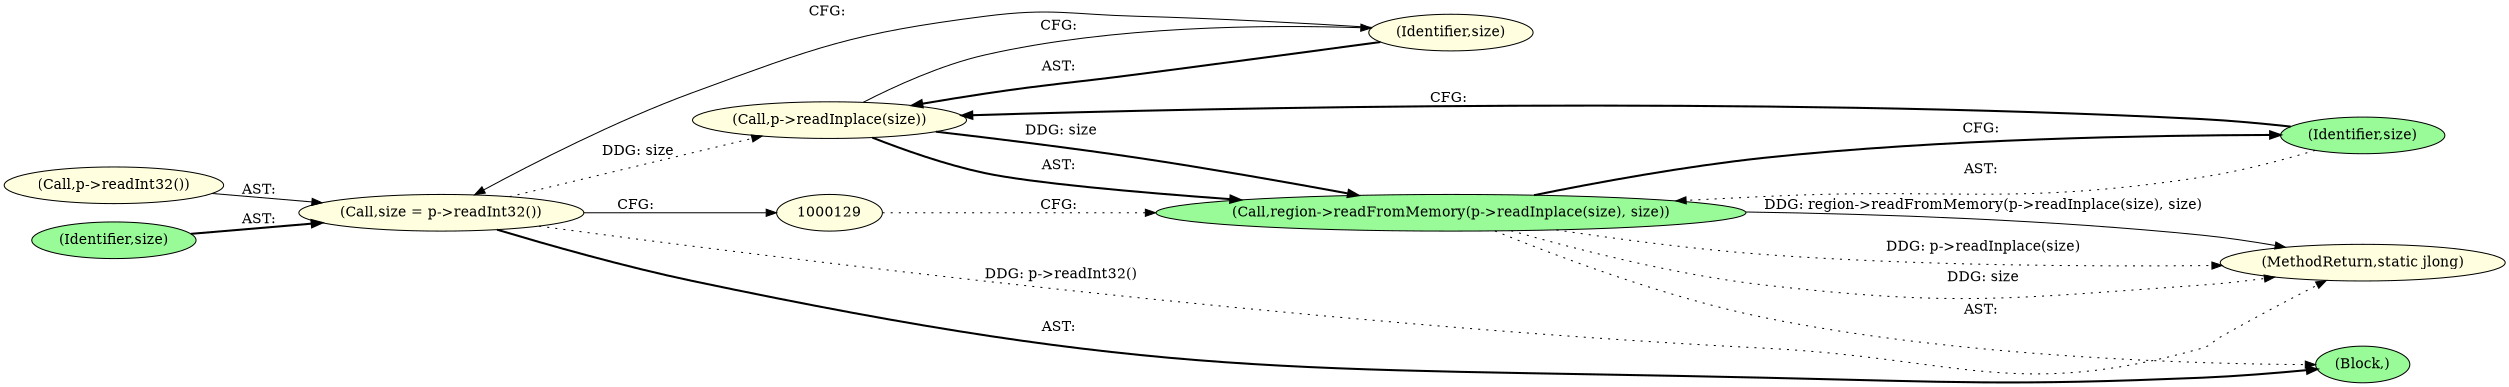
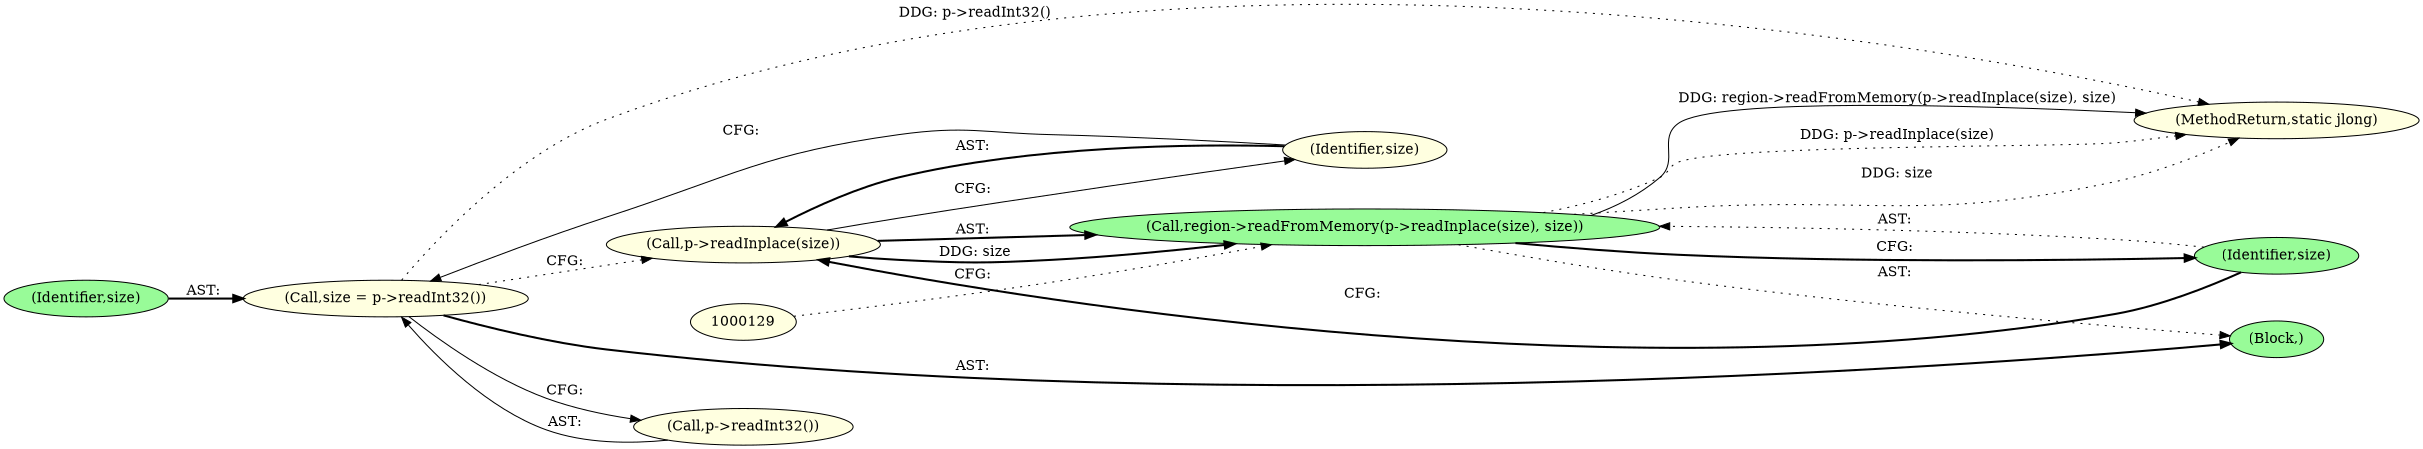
(638, 151) -> (567, 261)
(675, 213) -> (513, 383)
